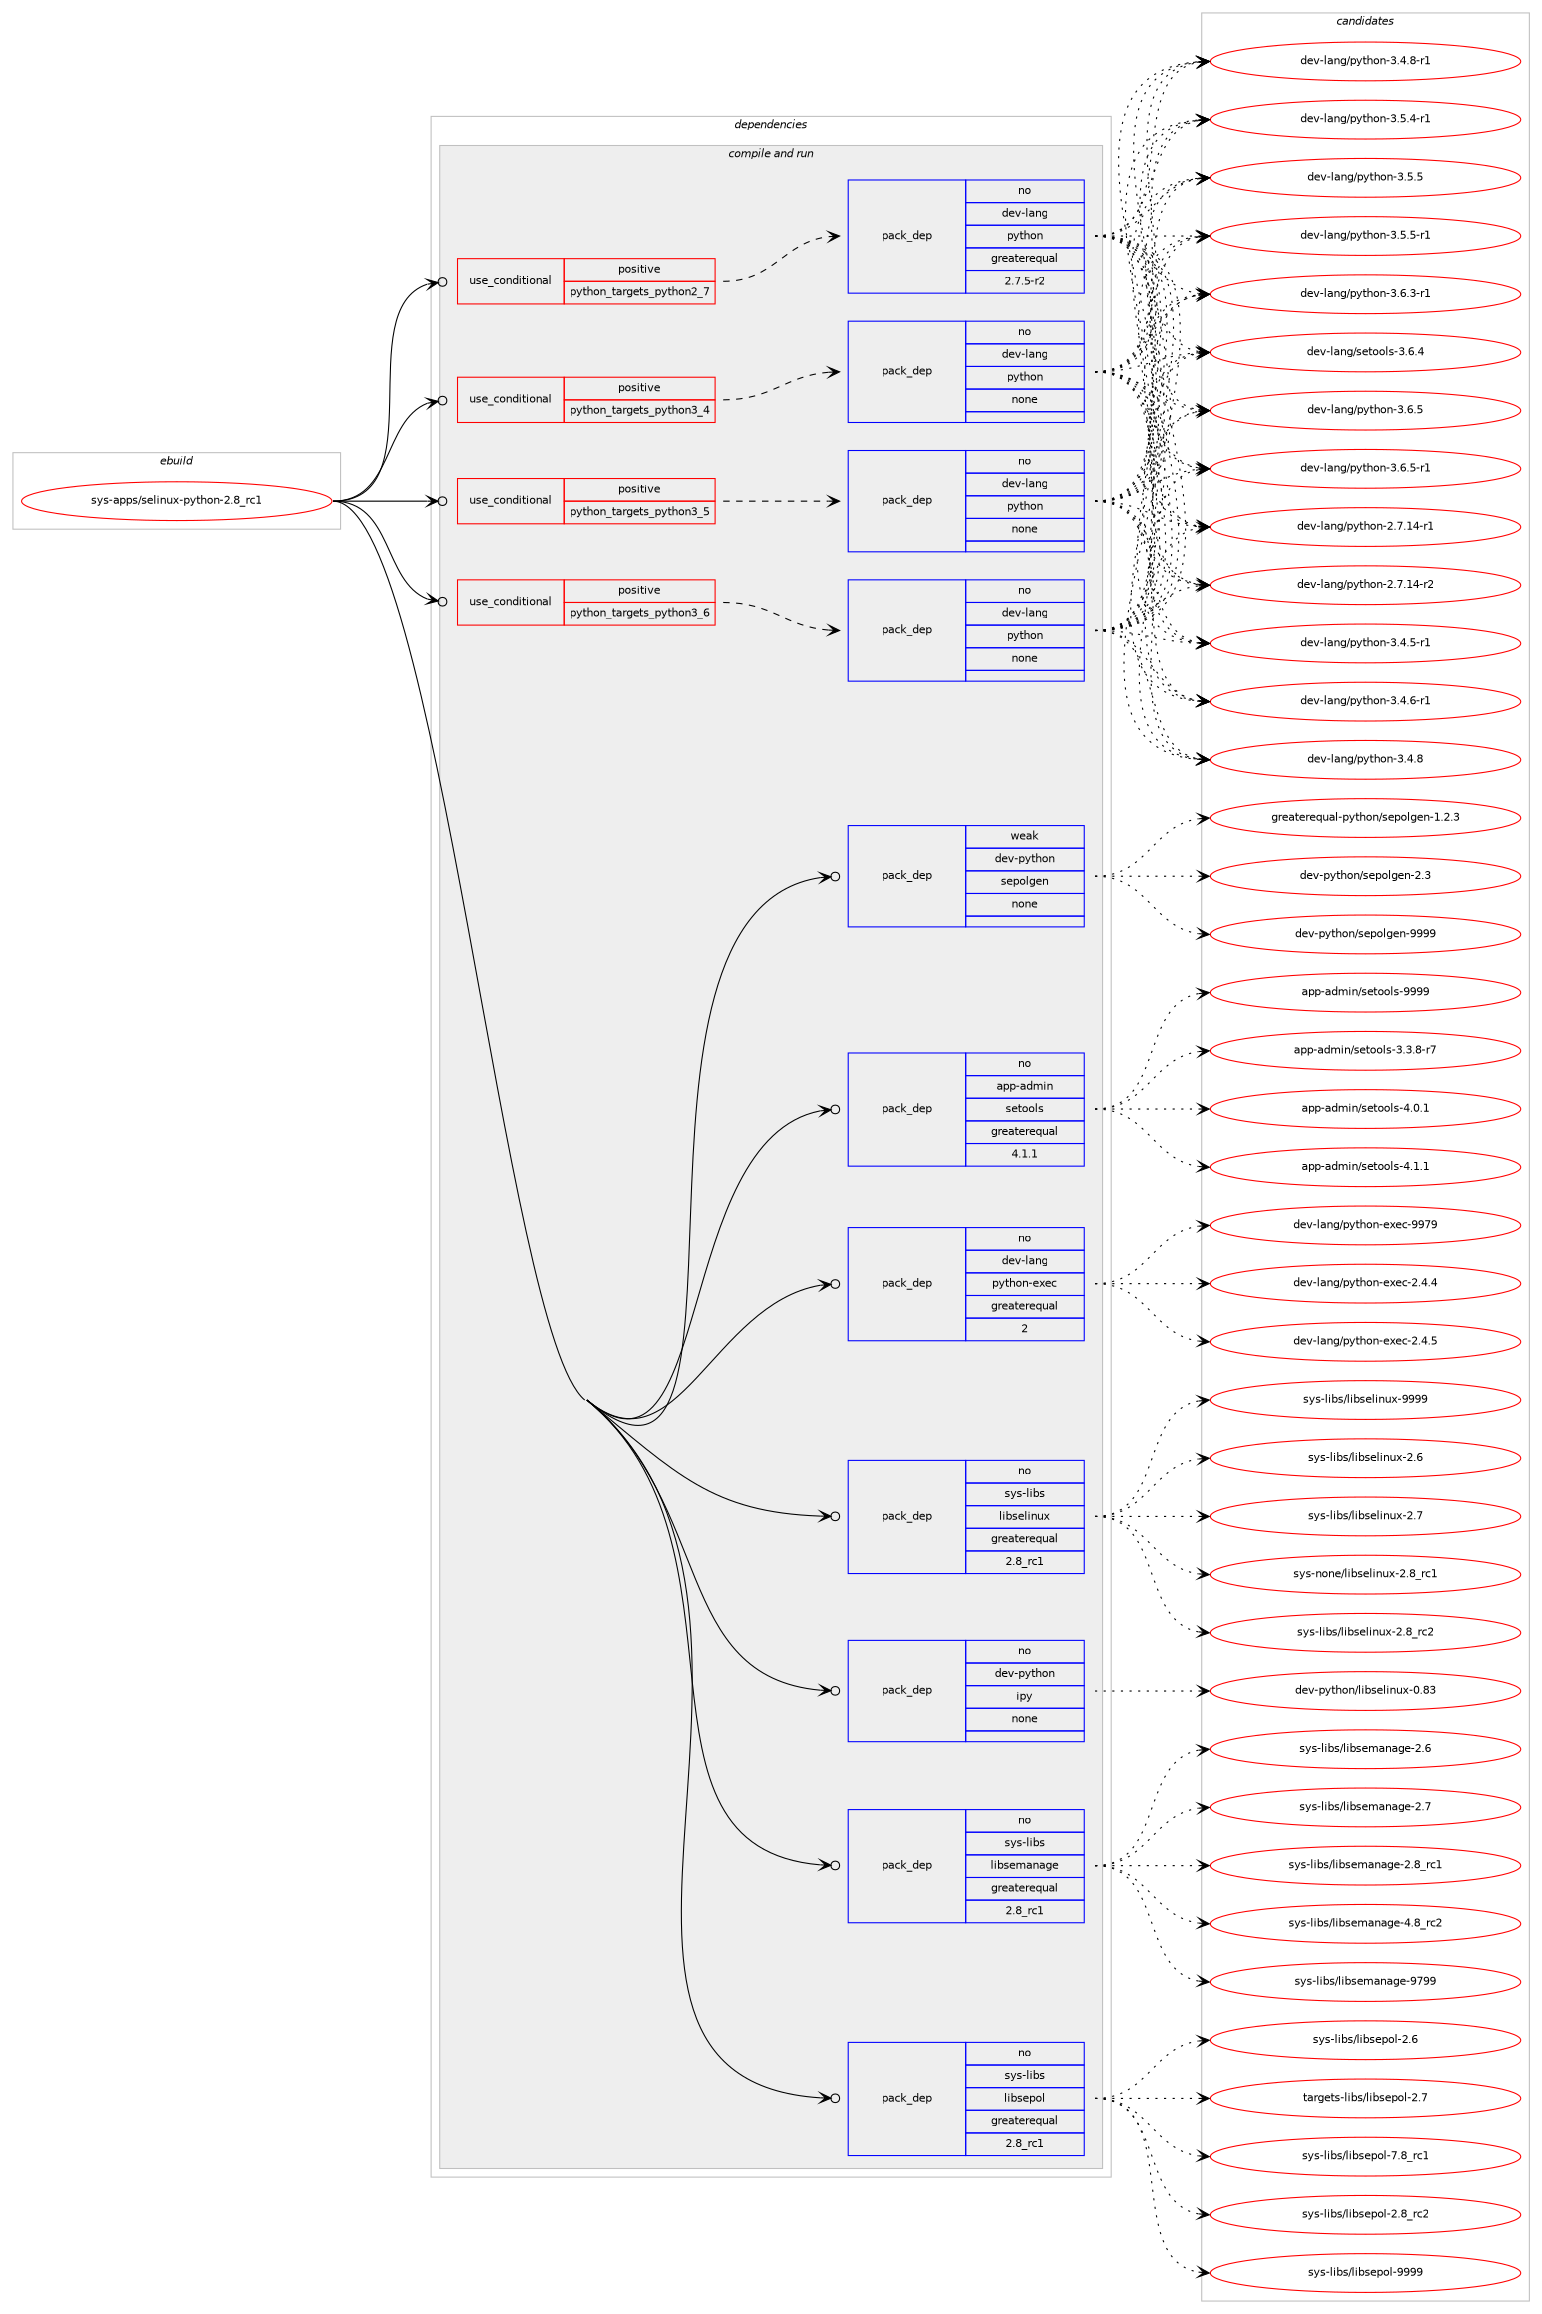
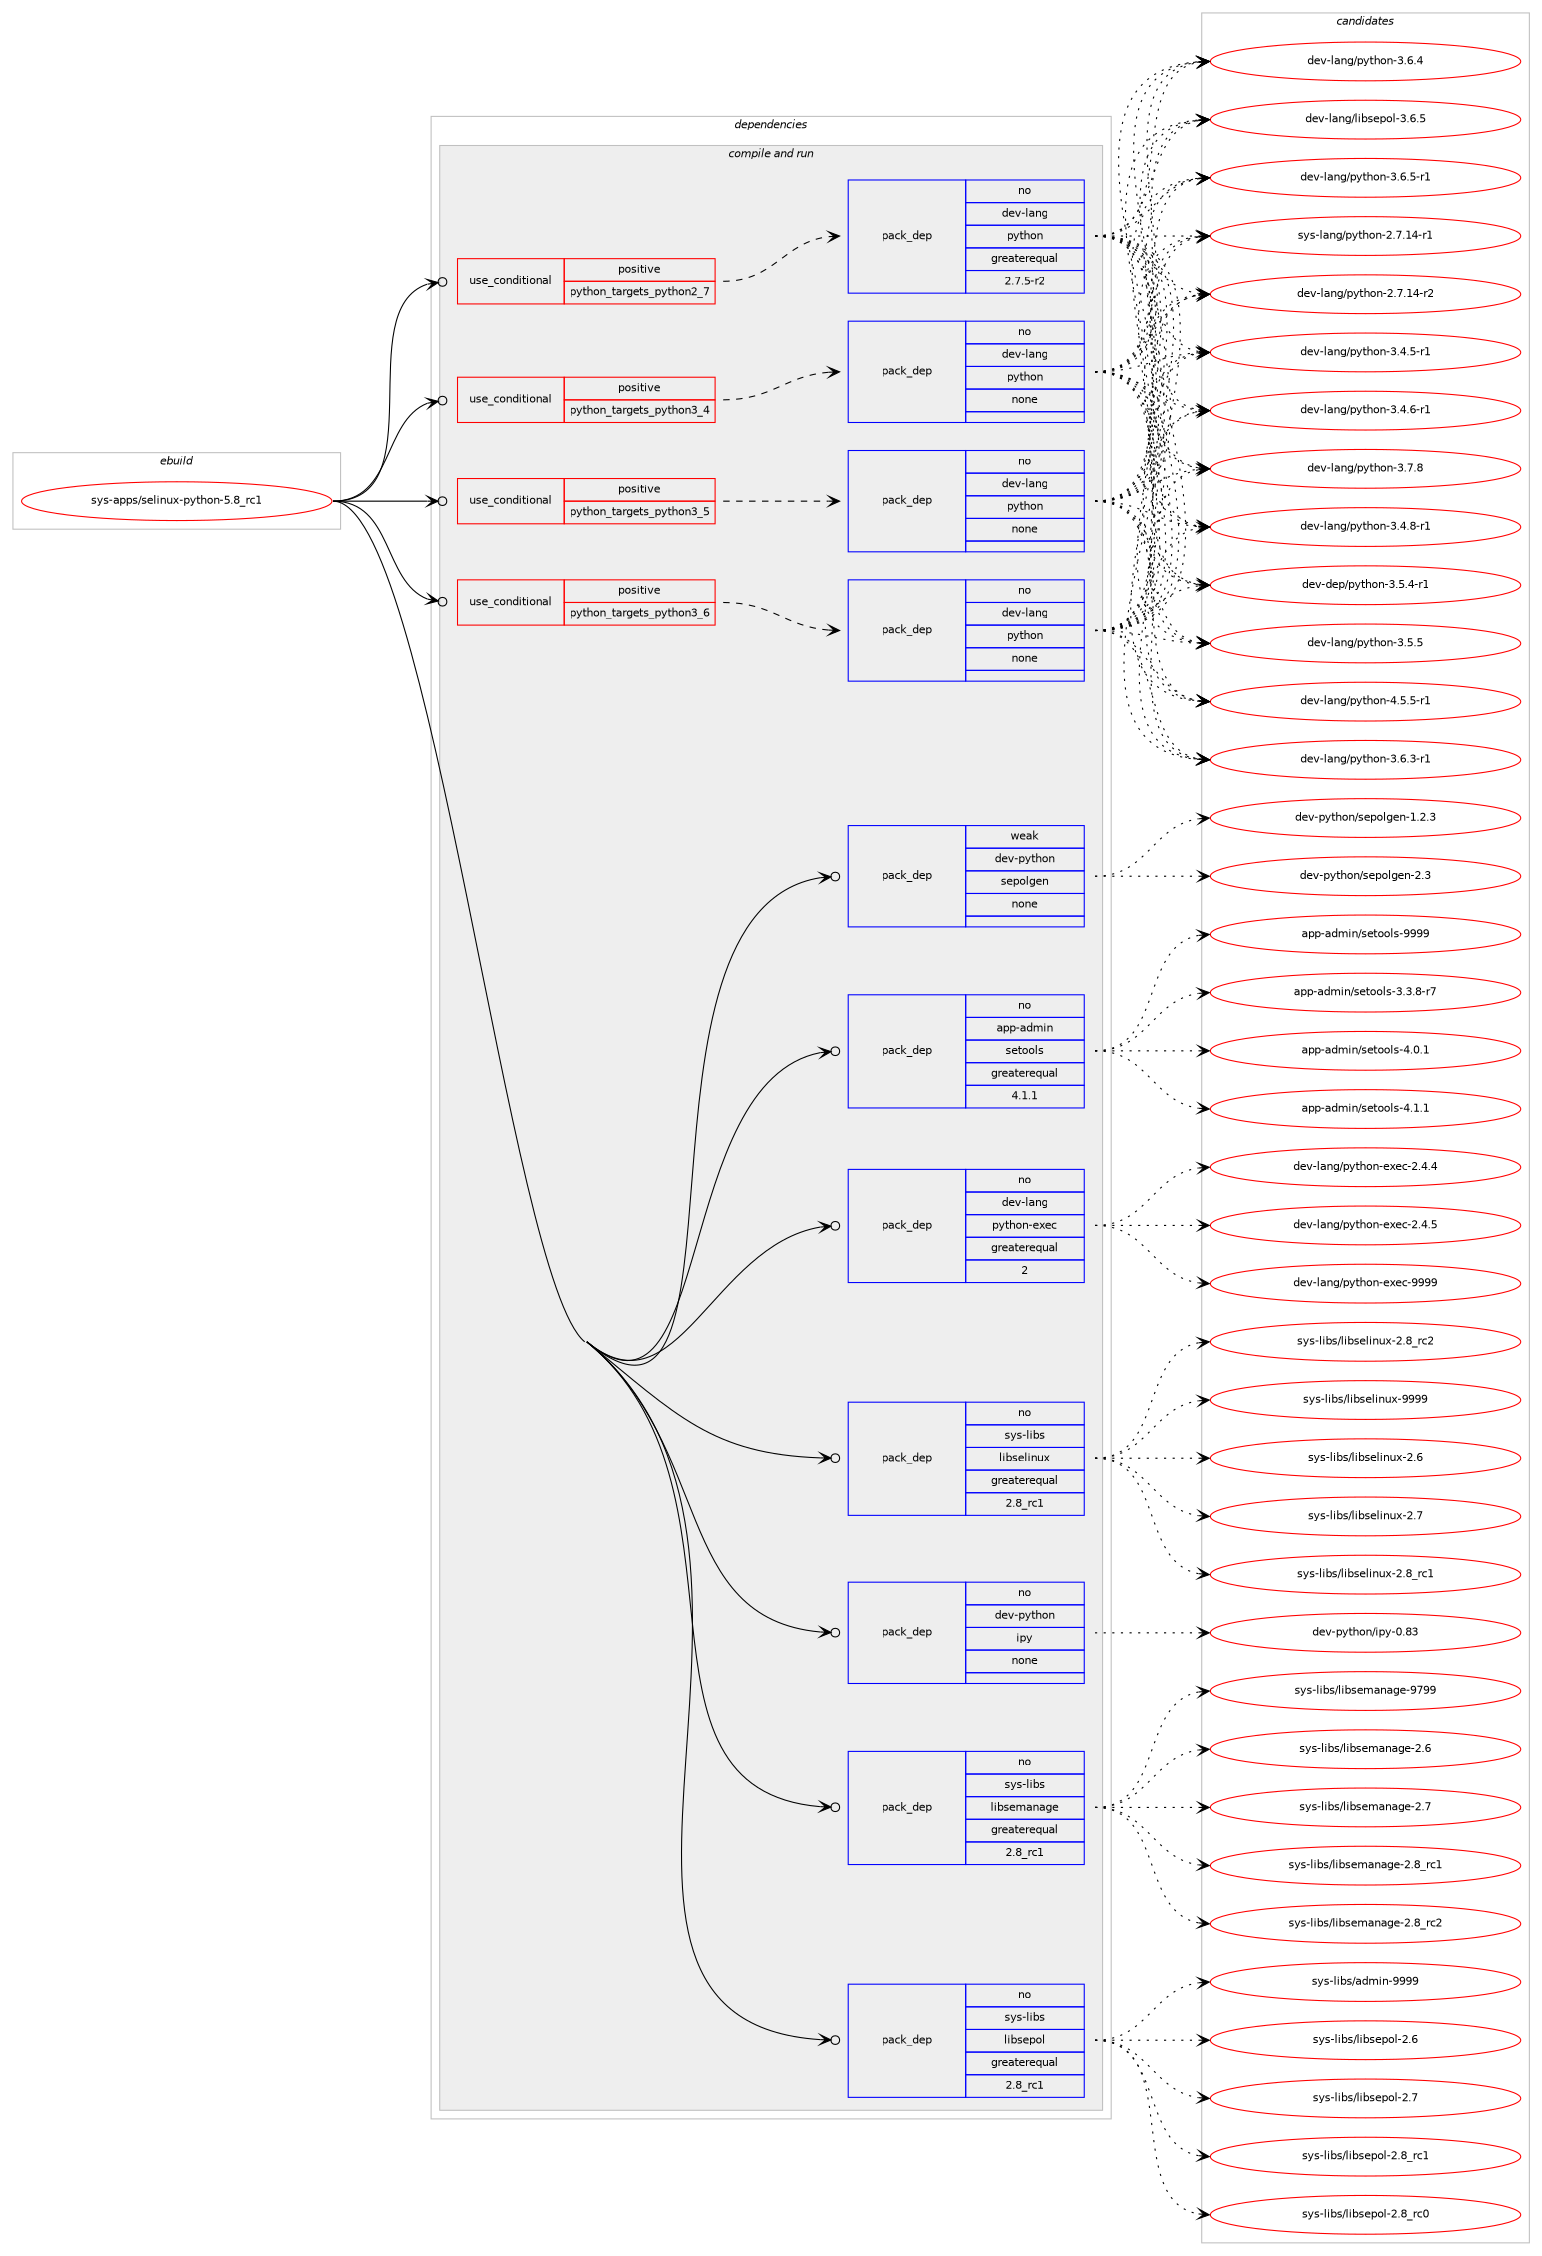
(1366, 120) -> (1366, 585)
(1366, 236) -> (1366, 702)
(1366, 352) -> (1366, 61)
(1366, 411) -> (1366, 120)
(177, 501) -> (177, 501)
(1366, 527) -> (1366, 236)
(1366, 760) -> (1366, 469)
(1366, 818) -> (1366, 818)
(1366, 934) -> none
(1366, 1225) -> (1366, 1284)
(1366, 1575) -> (1366, 1575)
(1366, 1691) -> (1366, 1633)
(1366, 1924) -> (1366, 1924)
(1366, 2098) -> (1366, 2098)
(1366, 2157) -> (1366, 2157)
(1366, 2215) -> (1366, 2215)
(1366, 2273) -> (1366, 1982)
